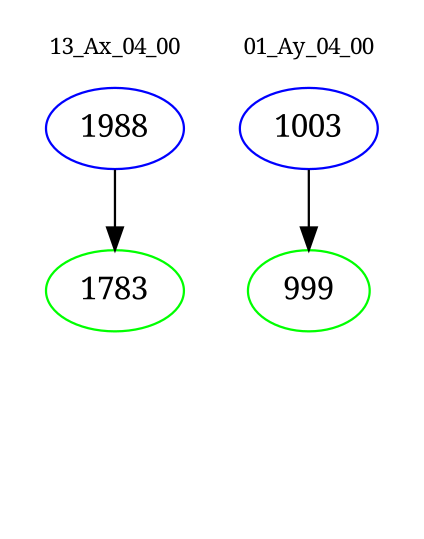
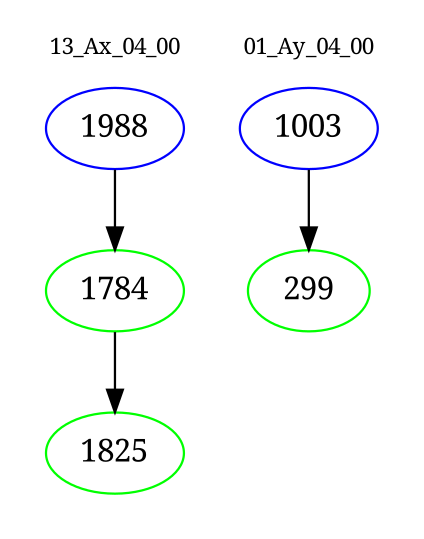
(115, 291) -> (115, 291)
(309, 291) -> (309, 291)
none -> (115, 453)
